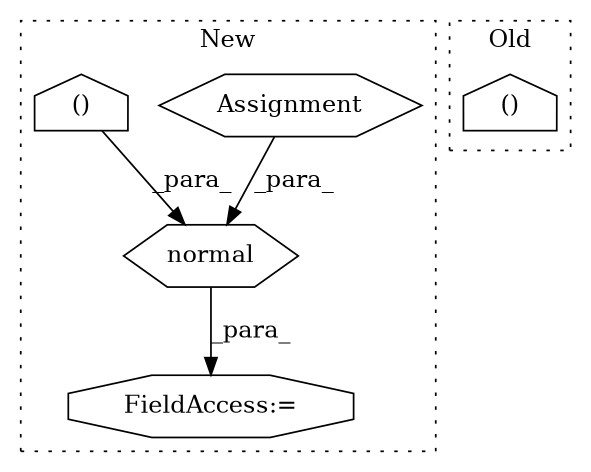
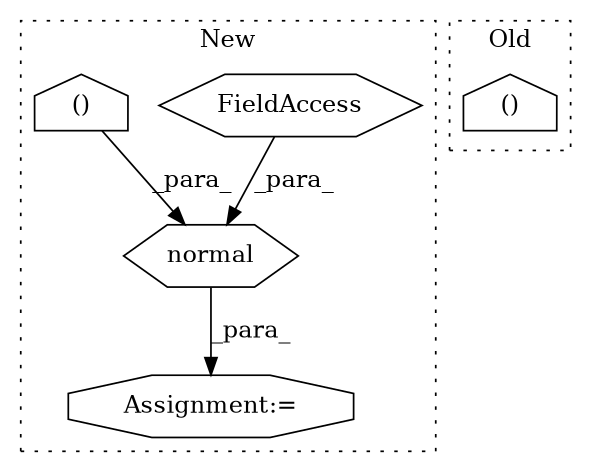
(290, 105) -> (290, 105)
(211, 406) -> (211, 406)
